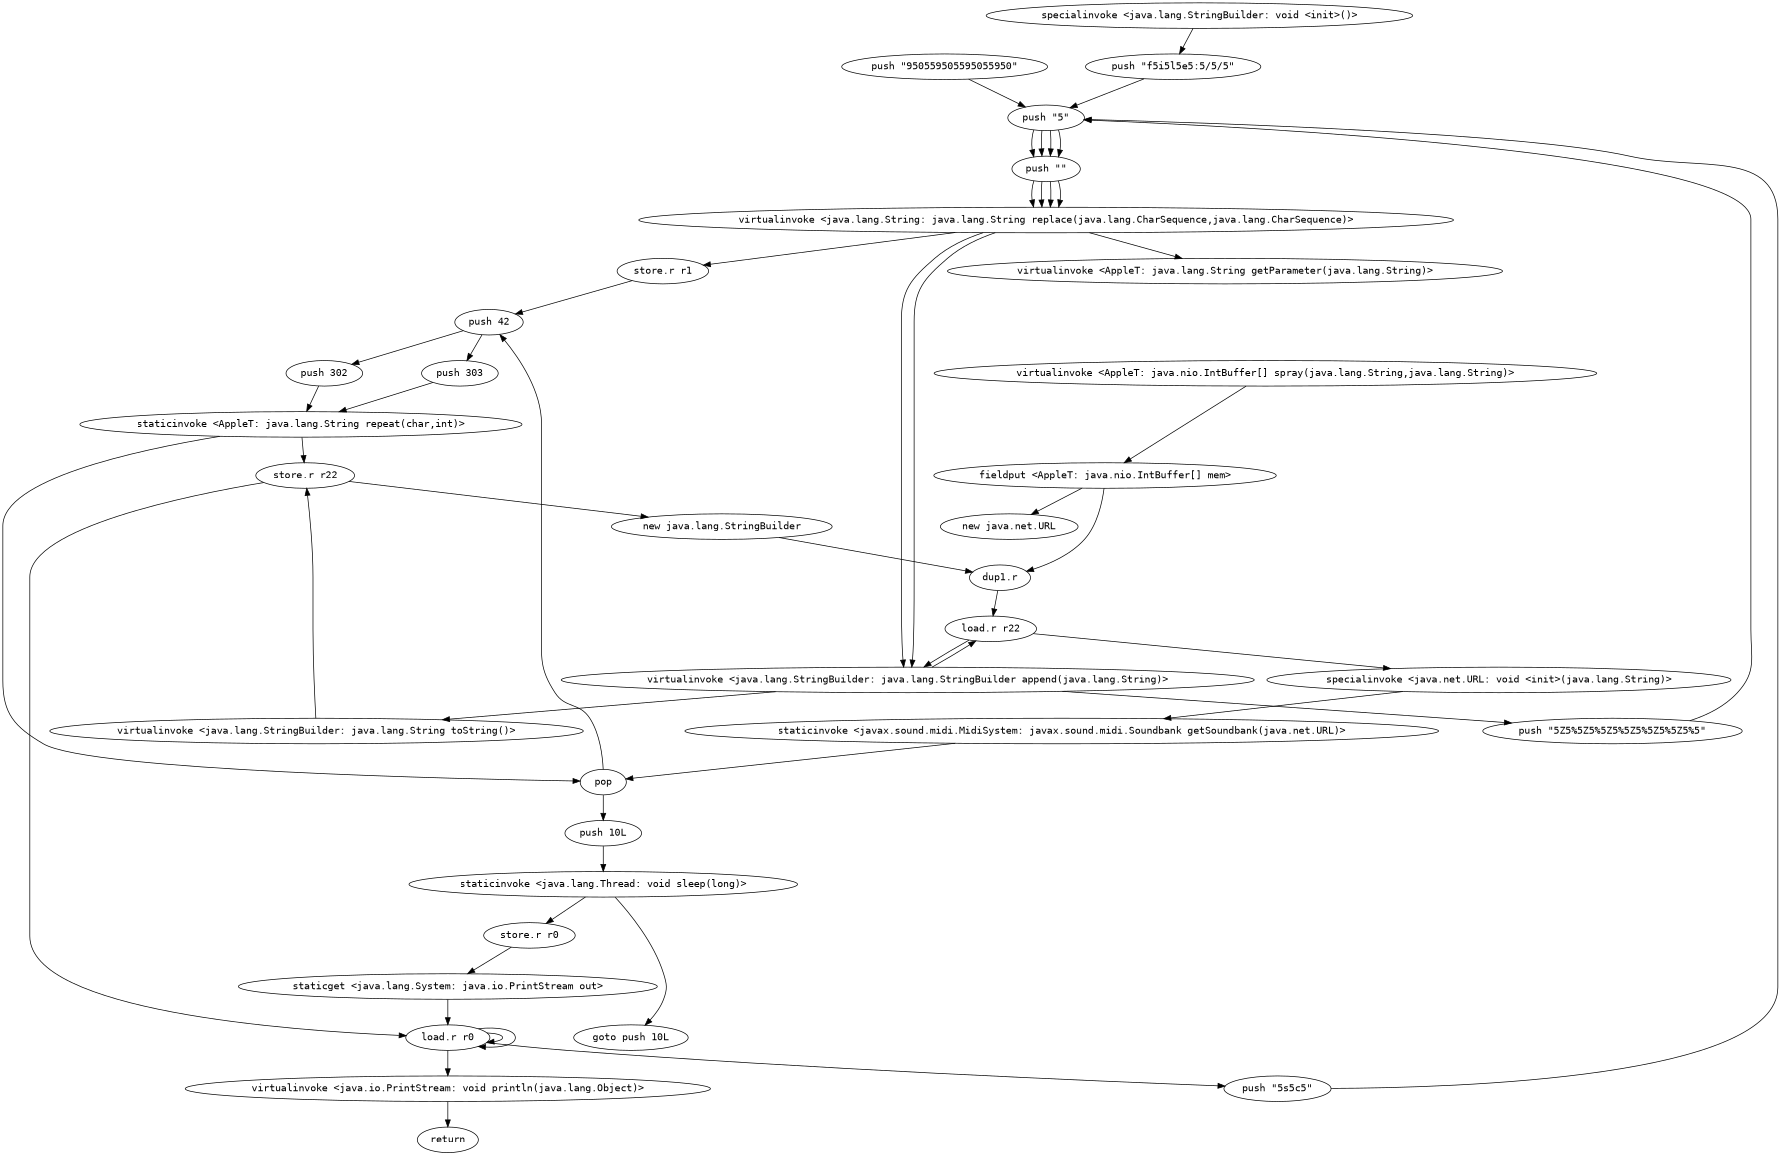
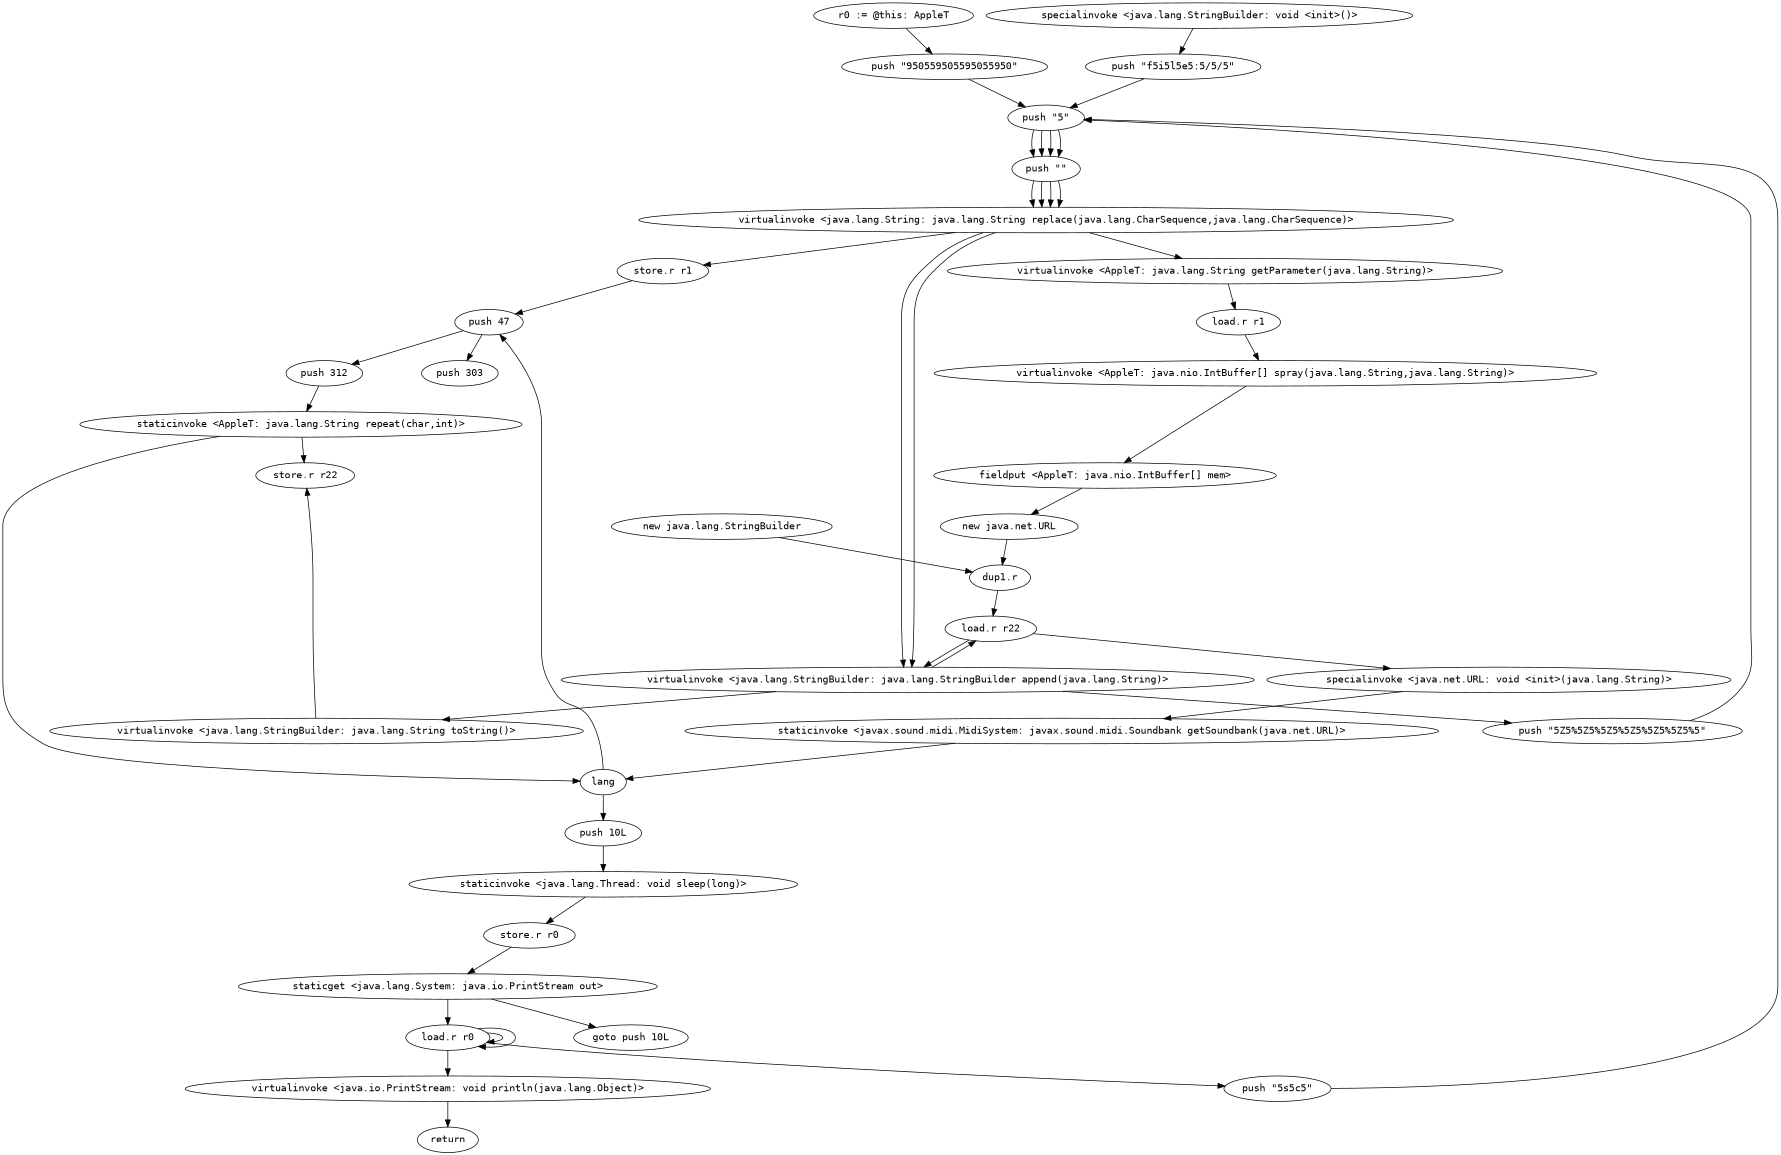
none -> (894, 16)
(489, 322) -> (489, 322)
none -> (1238, 322)
(324, 373) -> (324, 373)
(389, 396) -> none
(495, 499) -> none
(1083, 541) -> (1005, 549)
(603, 782) -> (603, 782)
(30, 825) -> none
(656, 955) -> (540, 1012)
